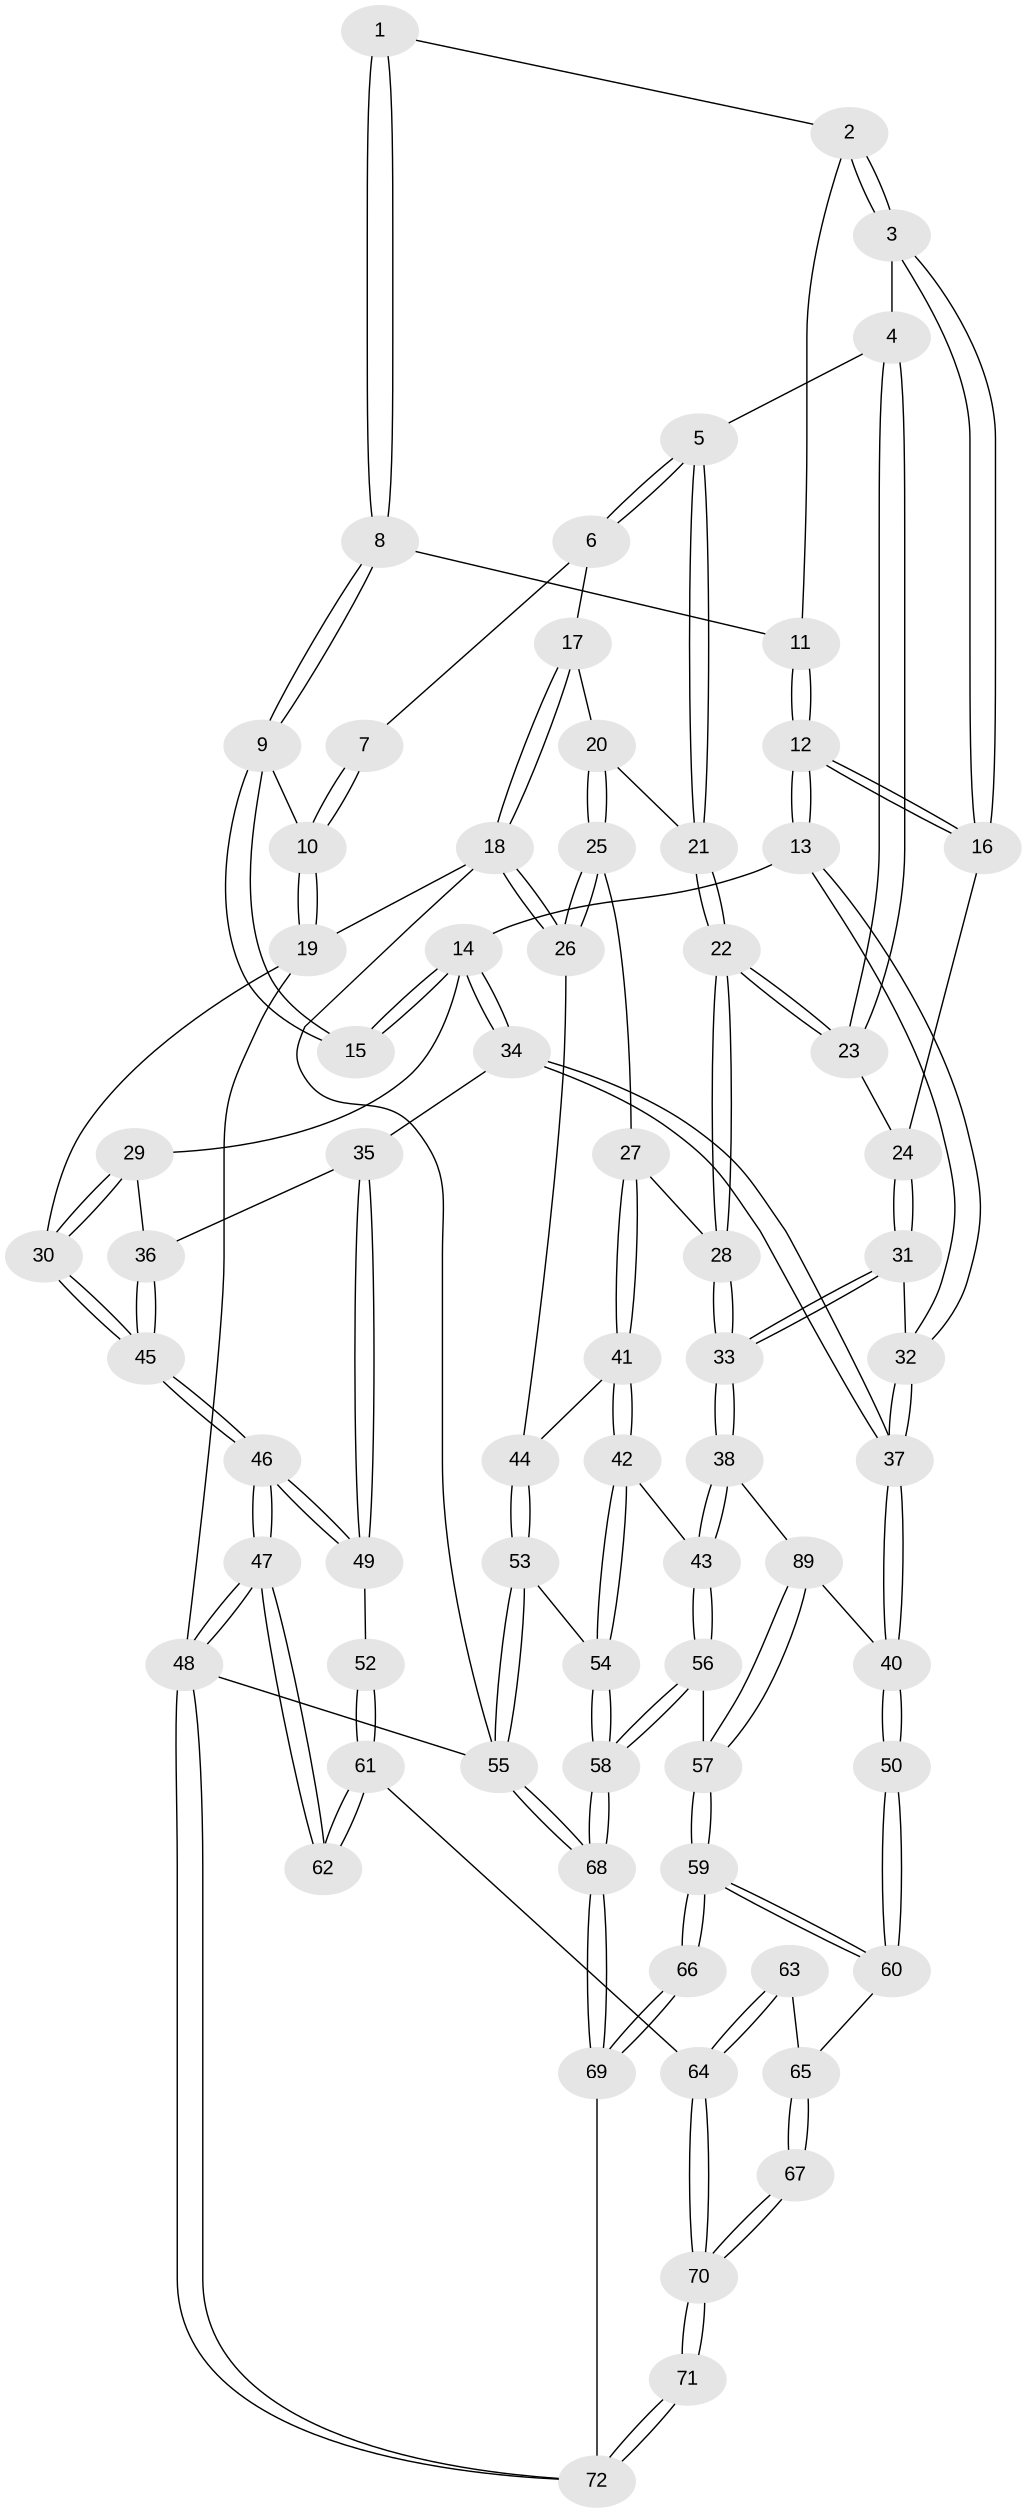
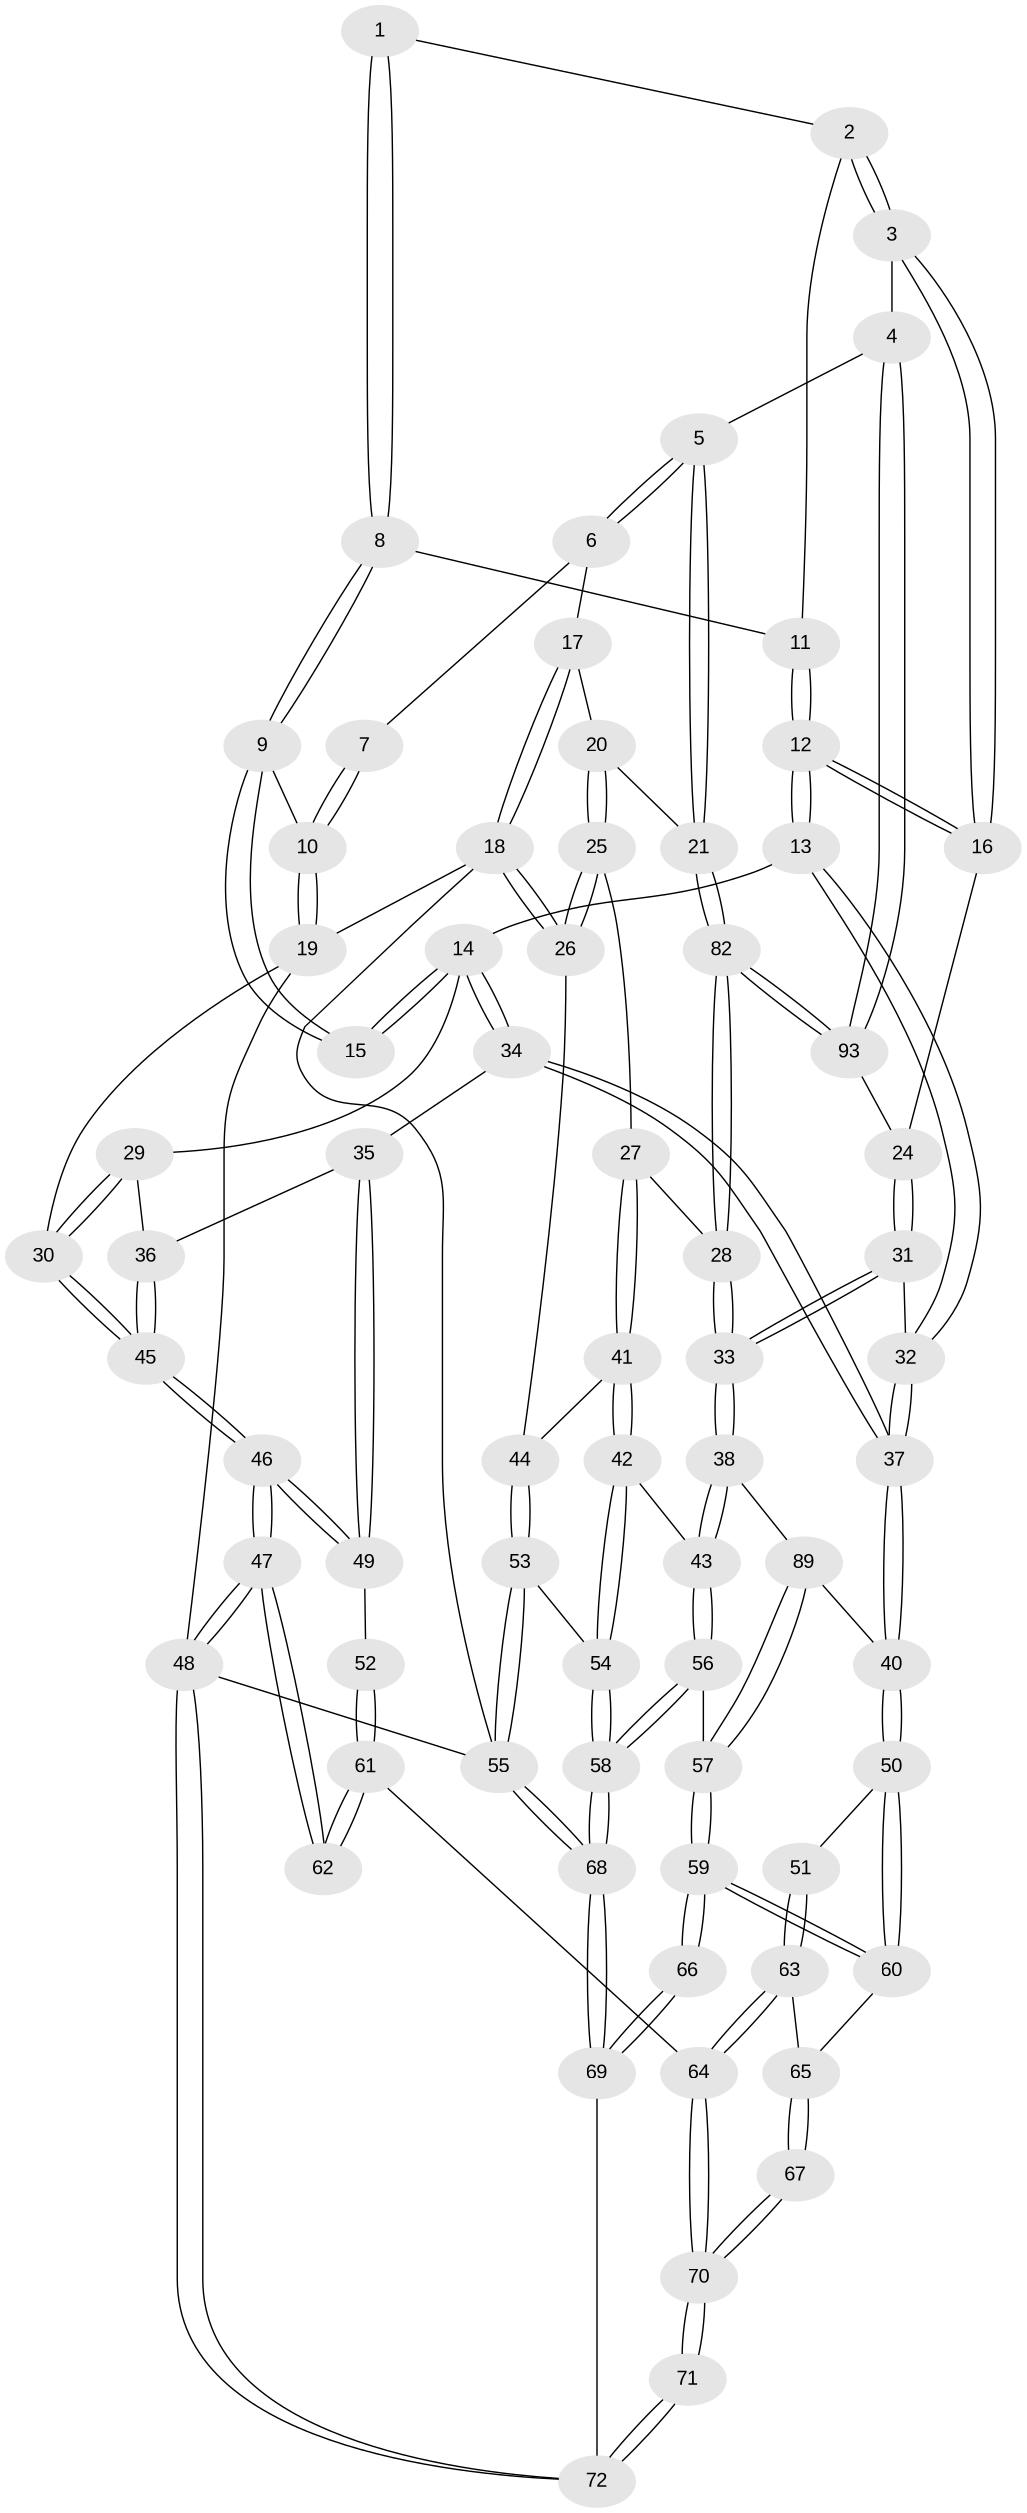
(722, 950) -> (722, 950)
(849, 1052) -> (849, 1052)
none -> (801, 1869)
